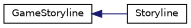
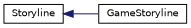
(115, 14) -> (86, 14)
